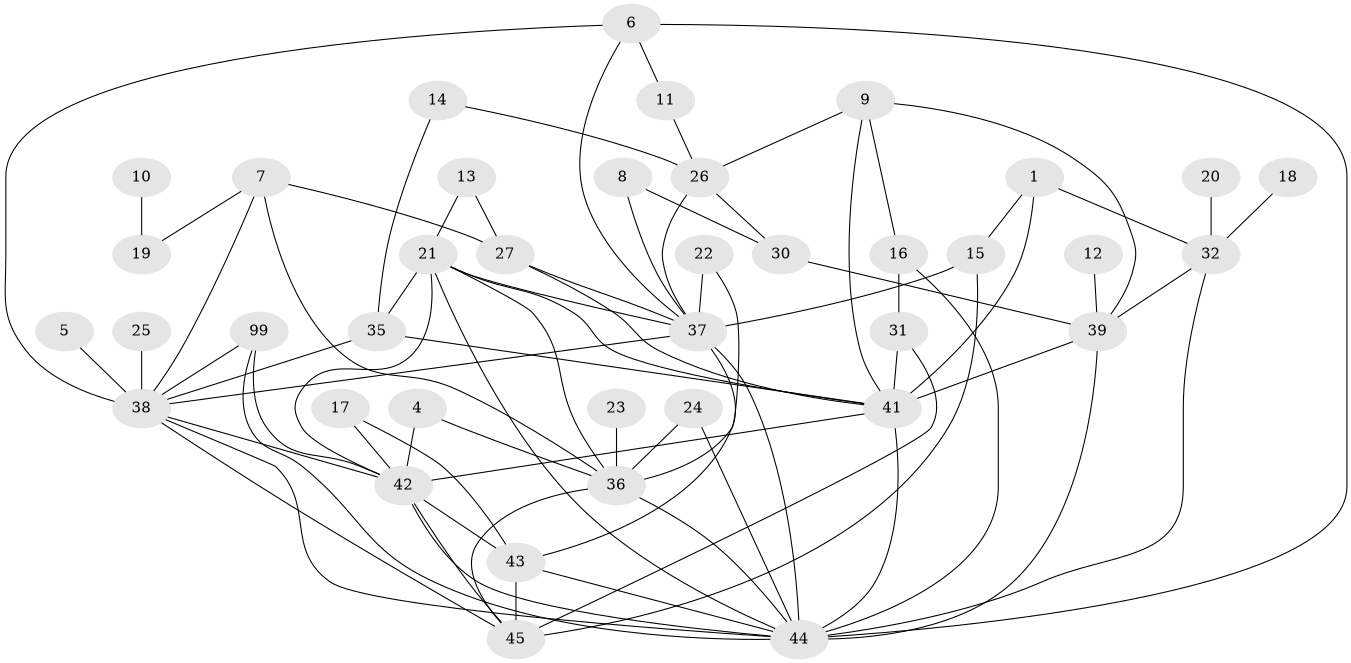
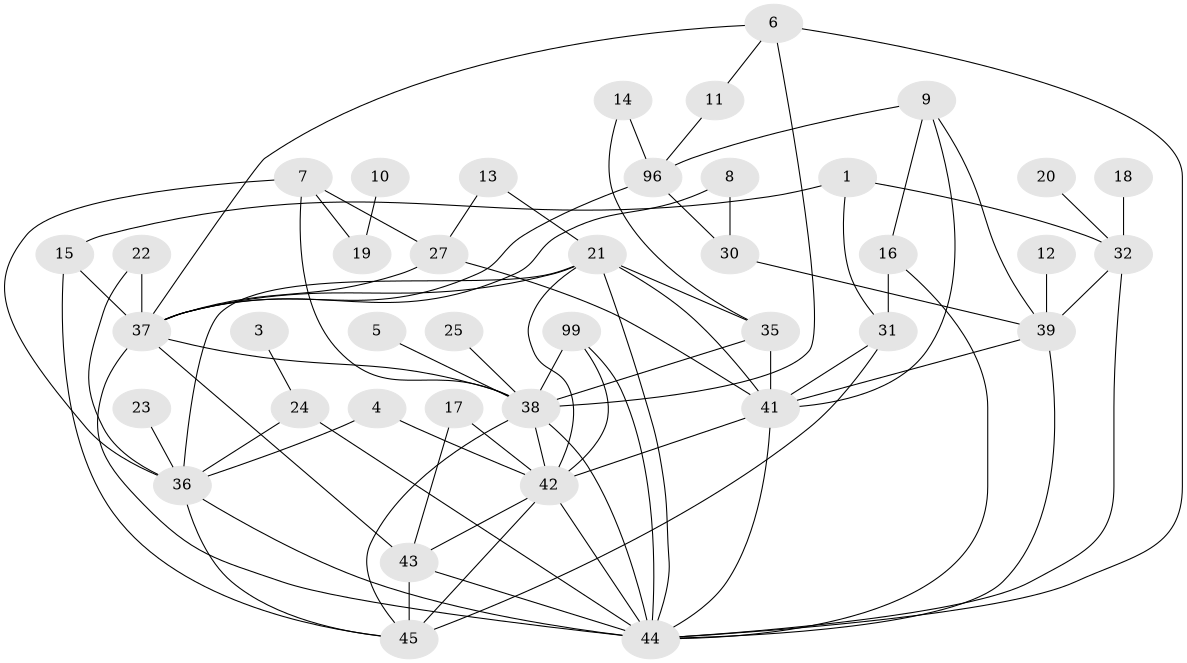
(700, 178) -> (653, 178)
(990, 312) -> (846, 259)
none -> (259, 332)
